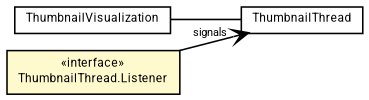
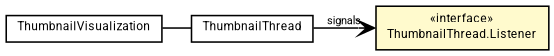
(206, 44) -> (336, 28)
